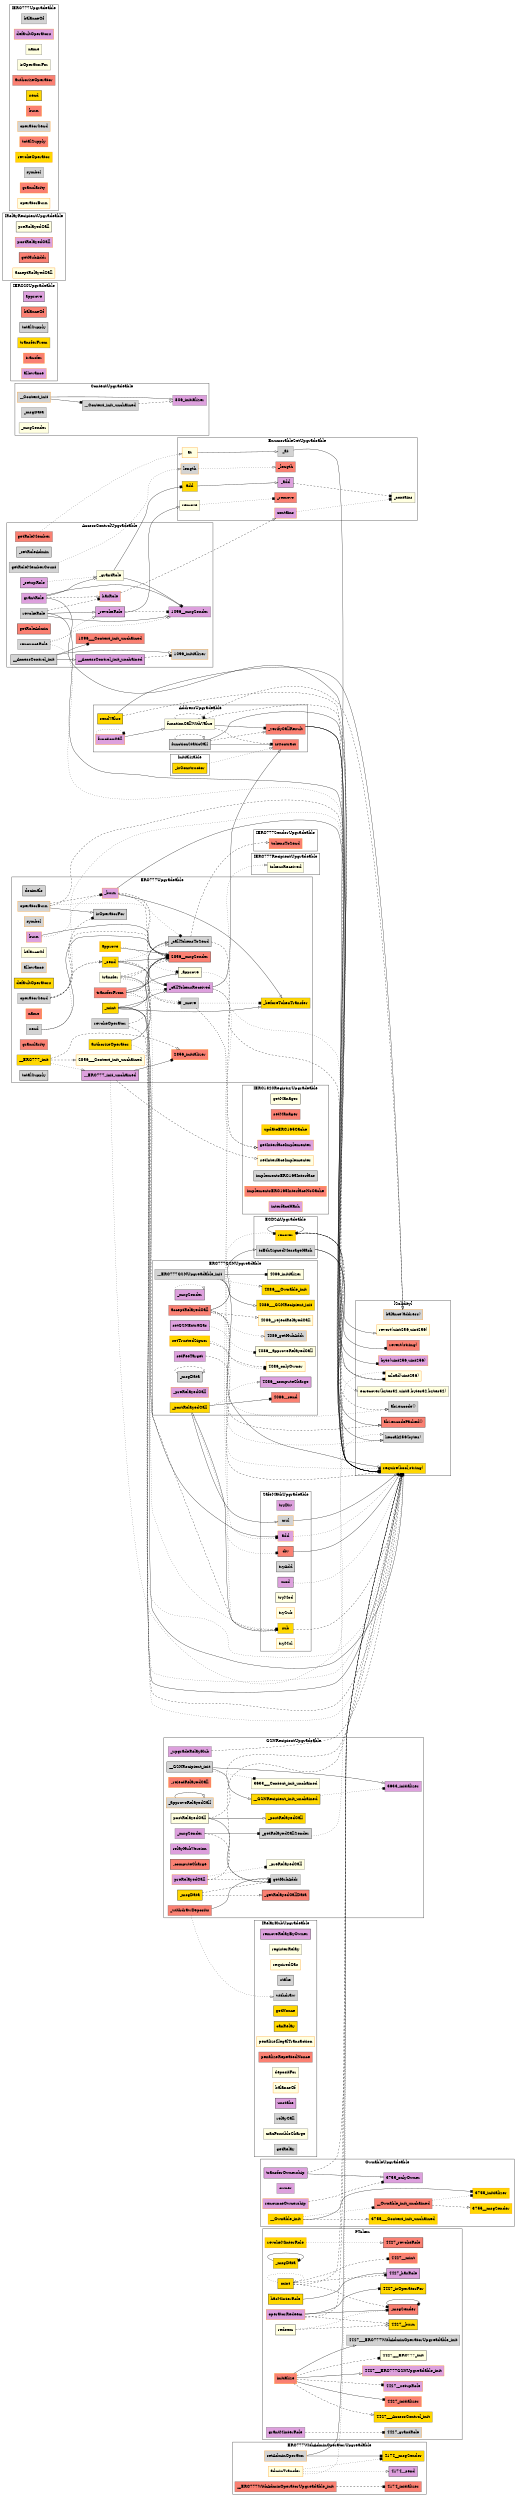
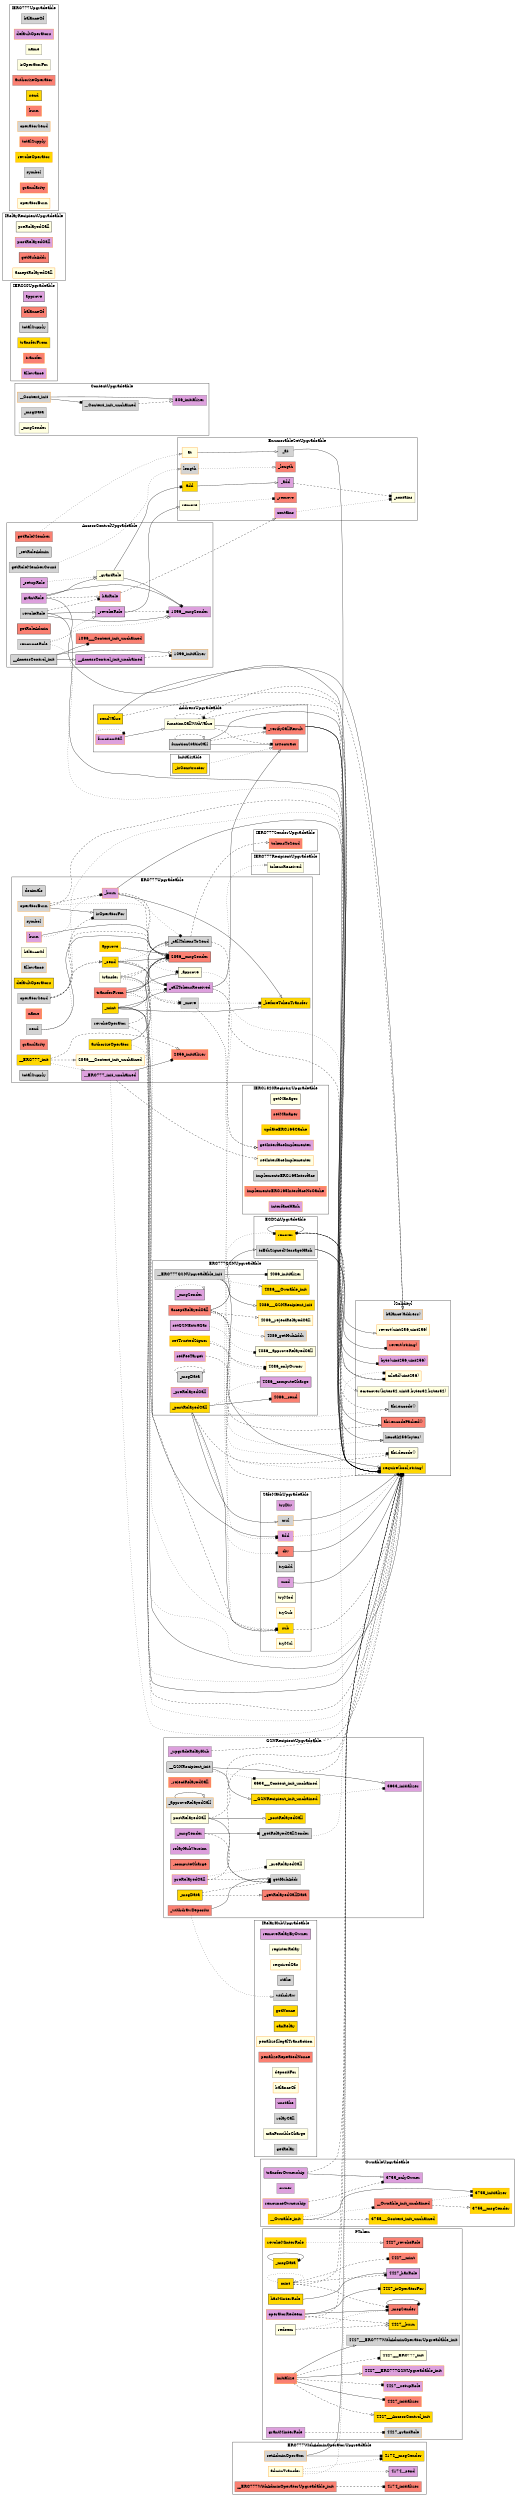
(190, 1356) -> (190, 1356)
none -> (403, 1453)
(363, 1549) -> (363, 1549)
(141, 1579) -> (136, 1627)
